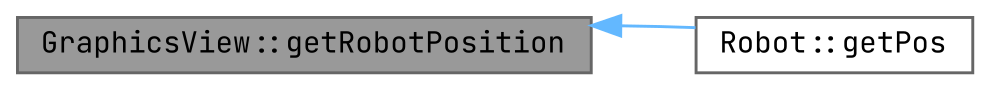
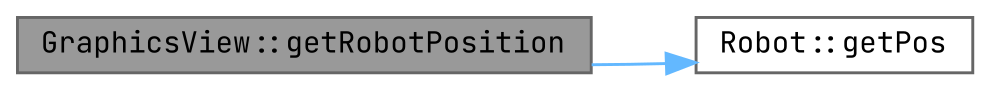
(658, 27) -> (629, 64)
